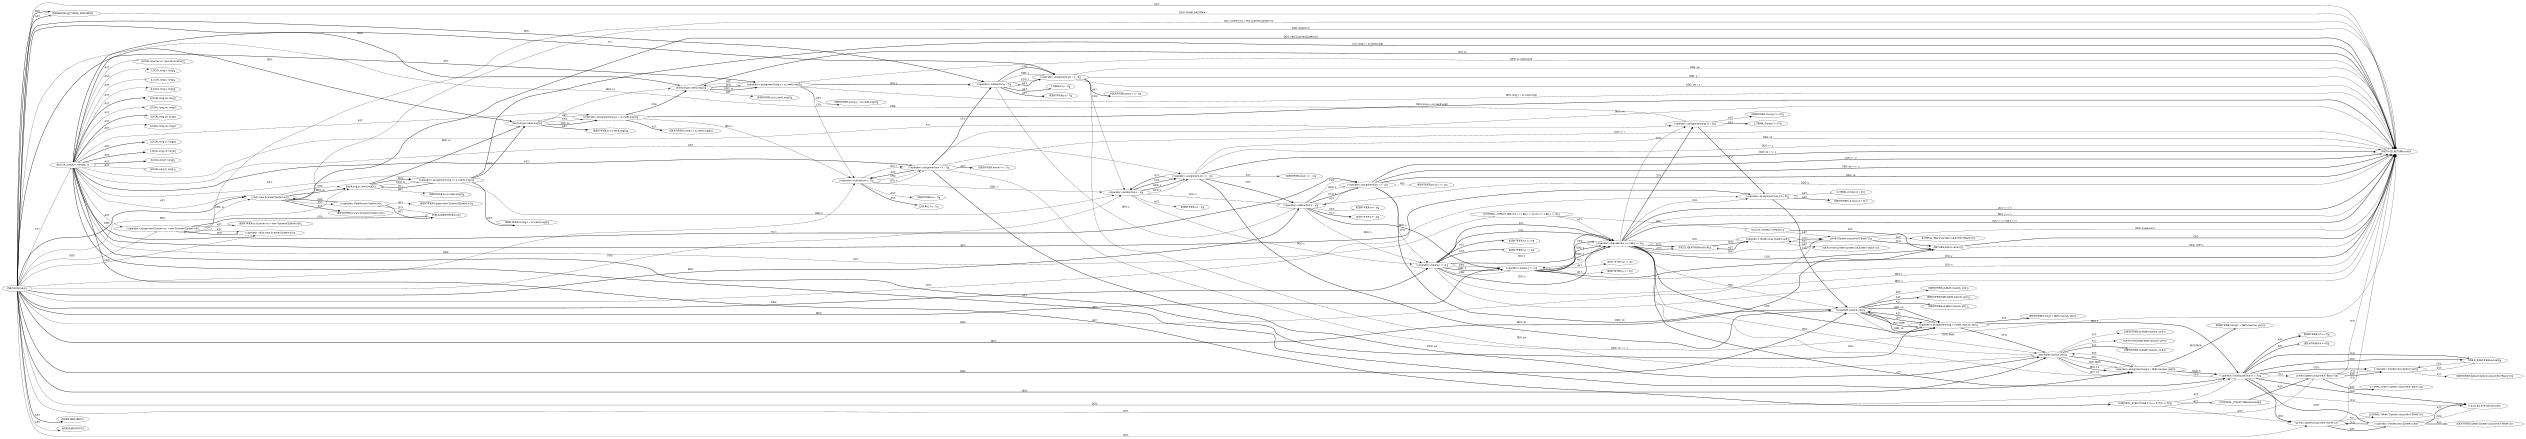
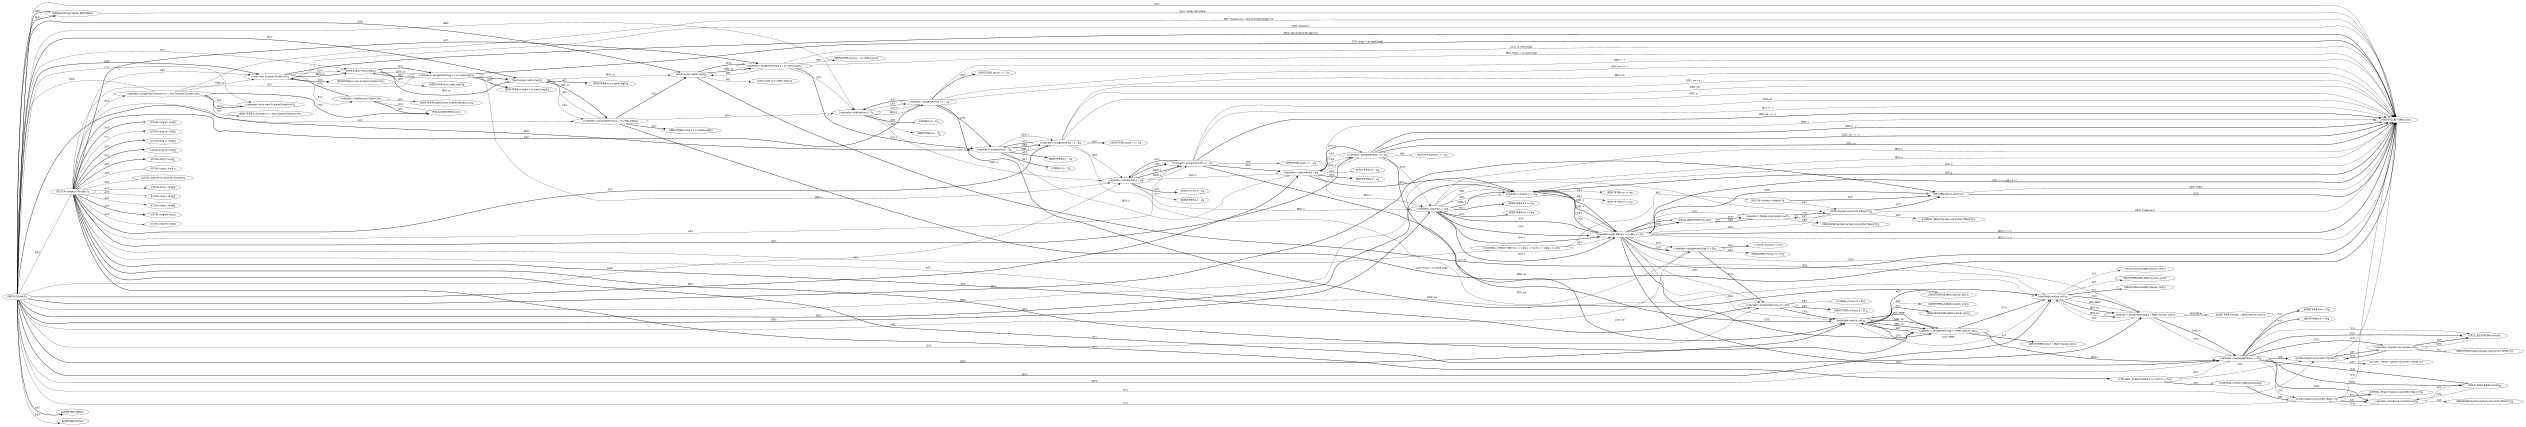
none -> (1193, 191)
(2171, 403) -> (2171, 379)
